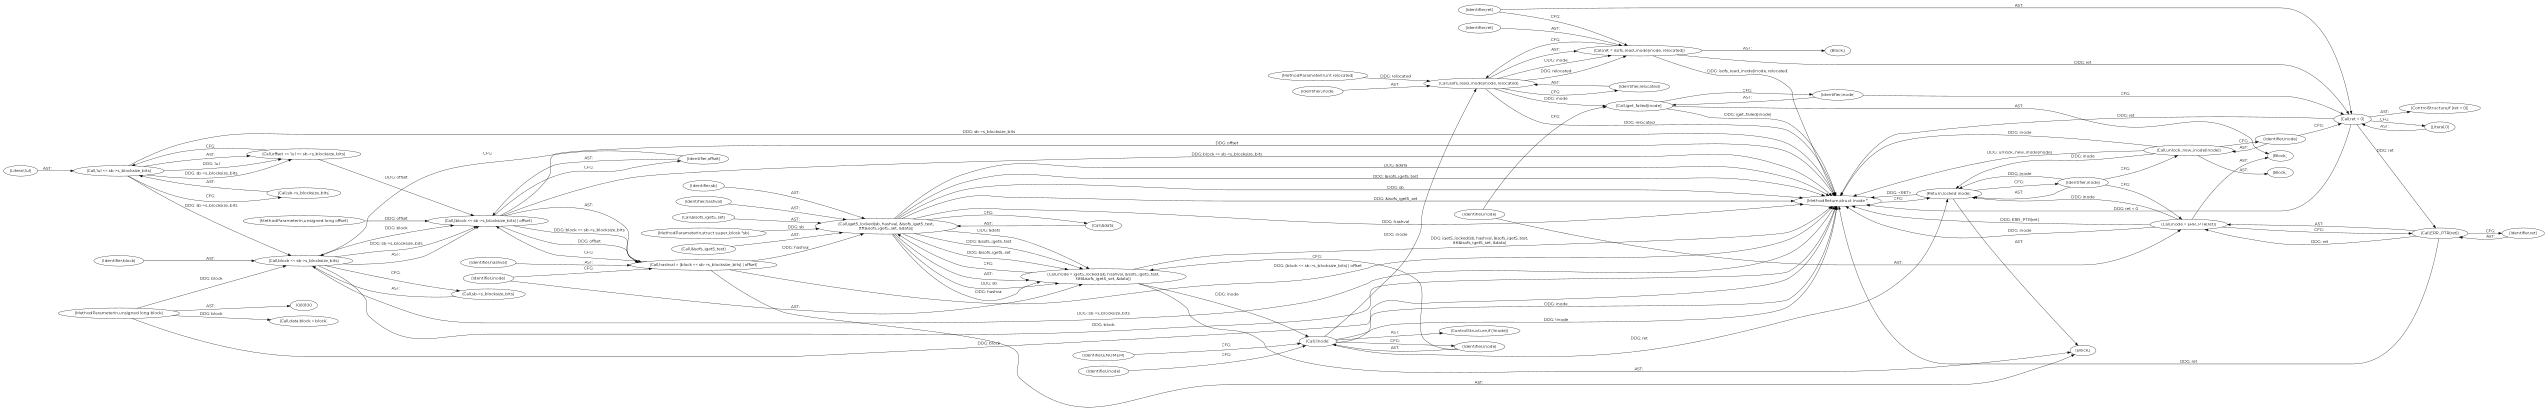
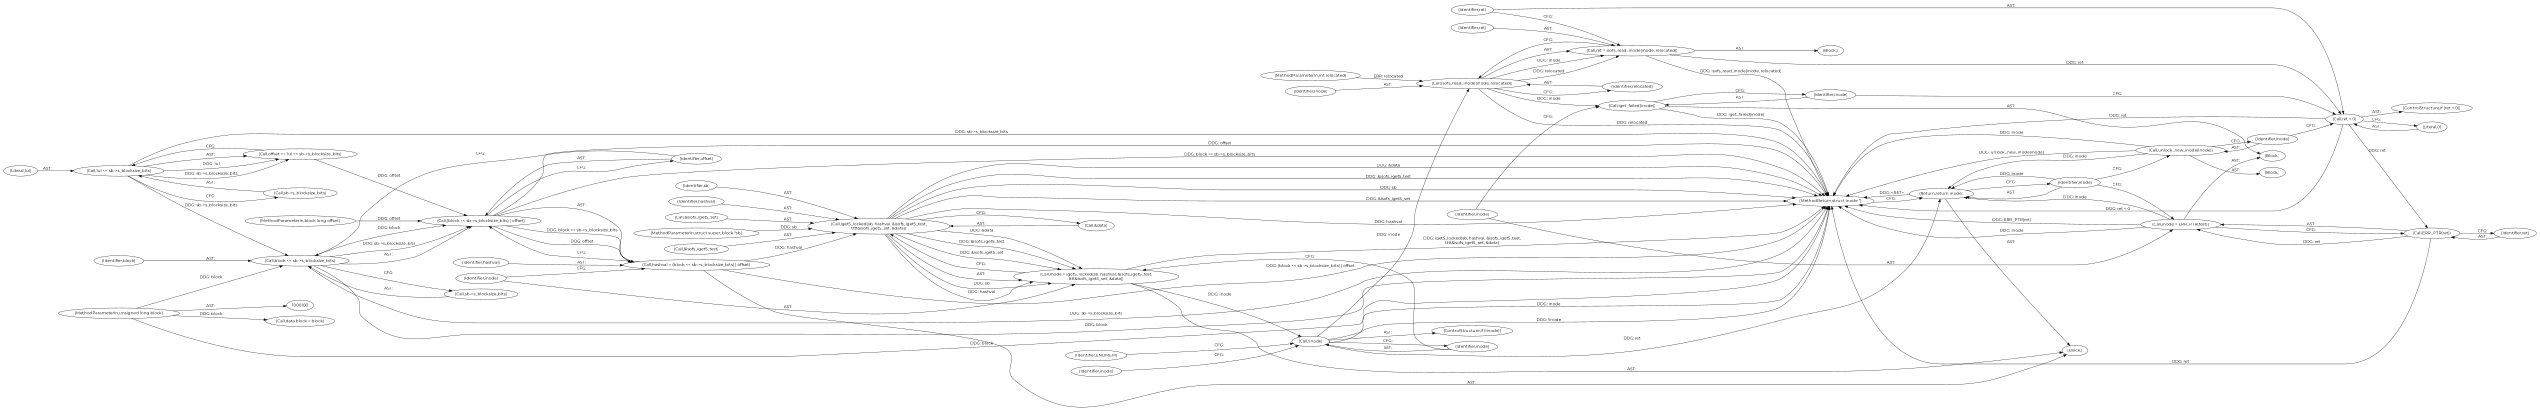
(1396, 76) -> (1388, 76)
(1949, 194) -> (1942, 194)
(304, 221) -> (300, 221)
(2189, 224) -> (2181, 224)
